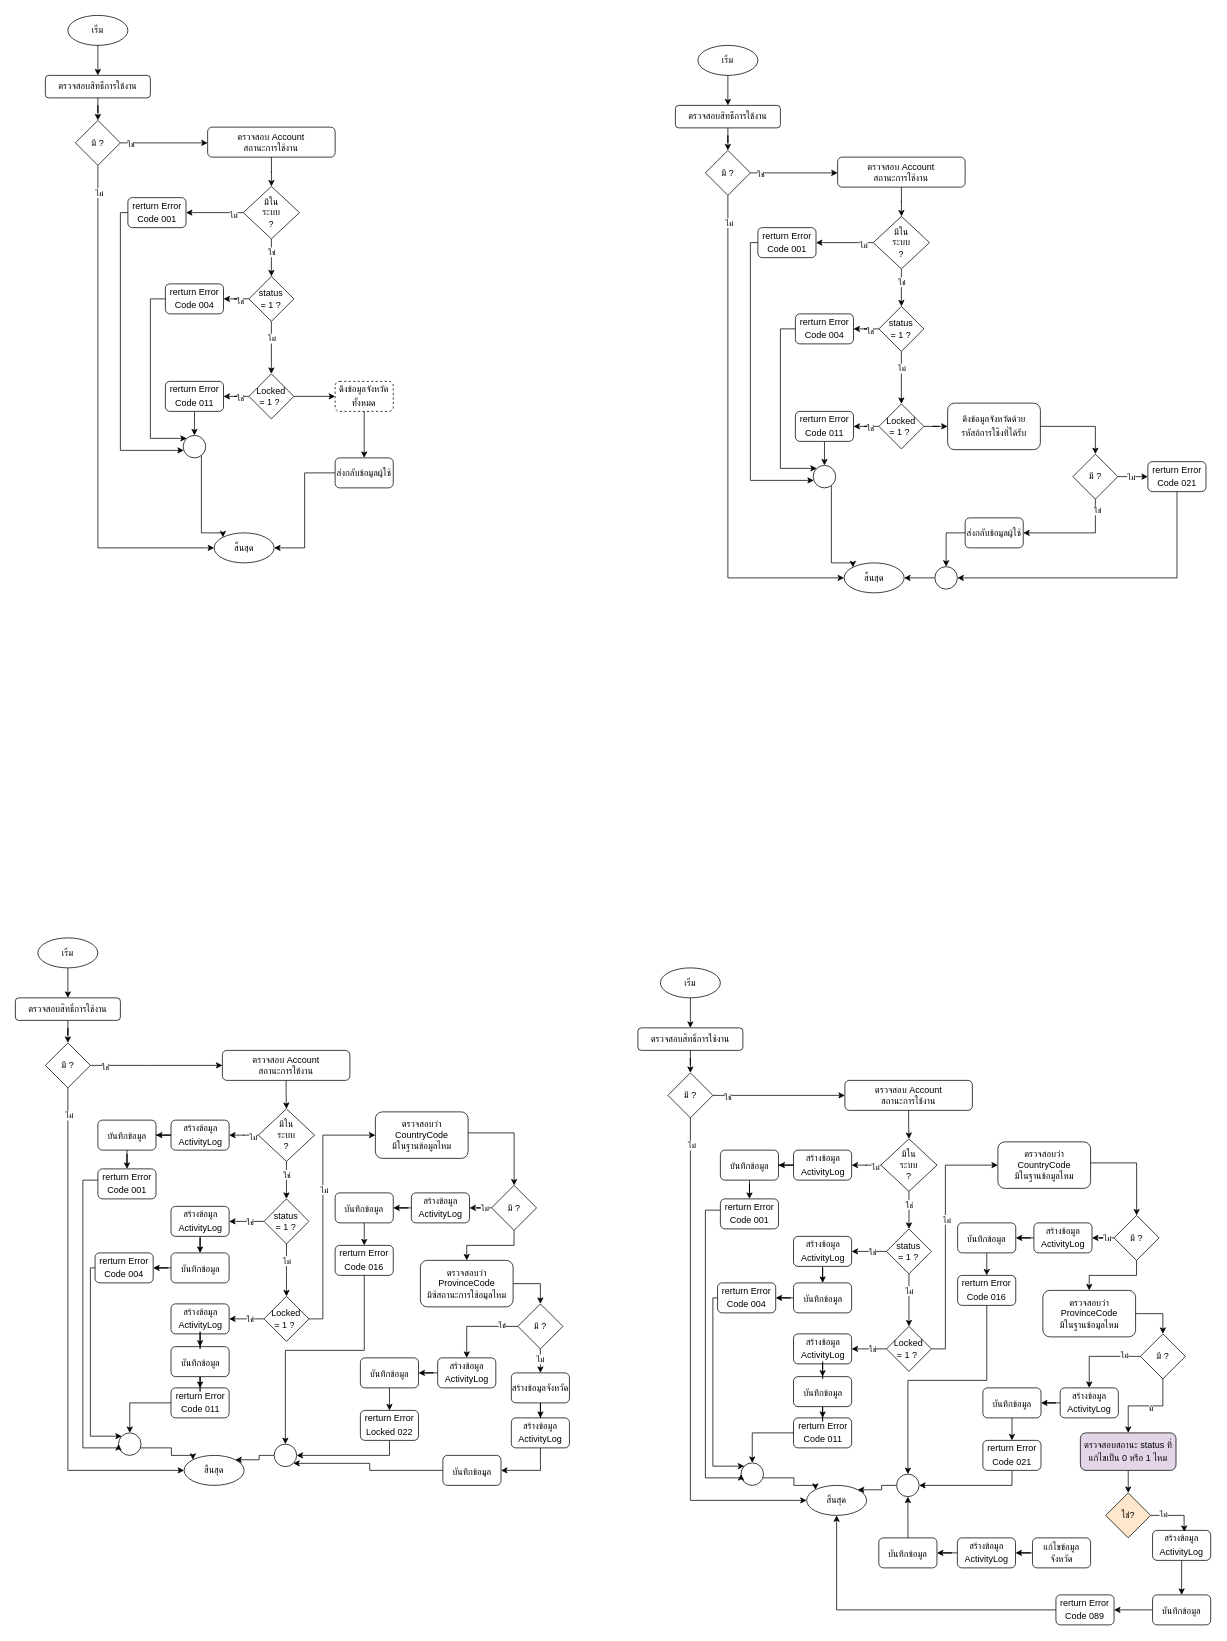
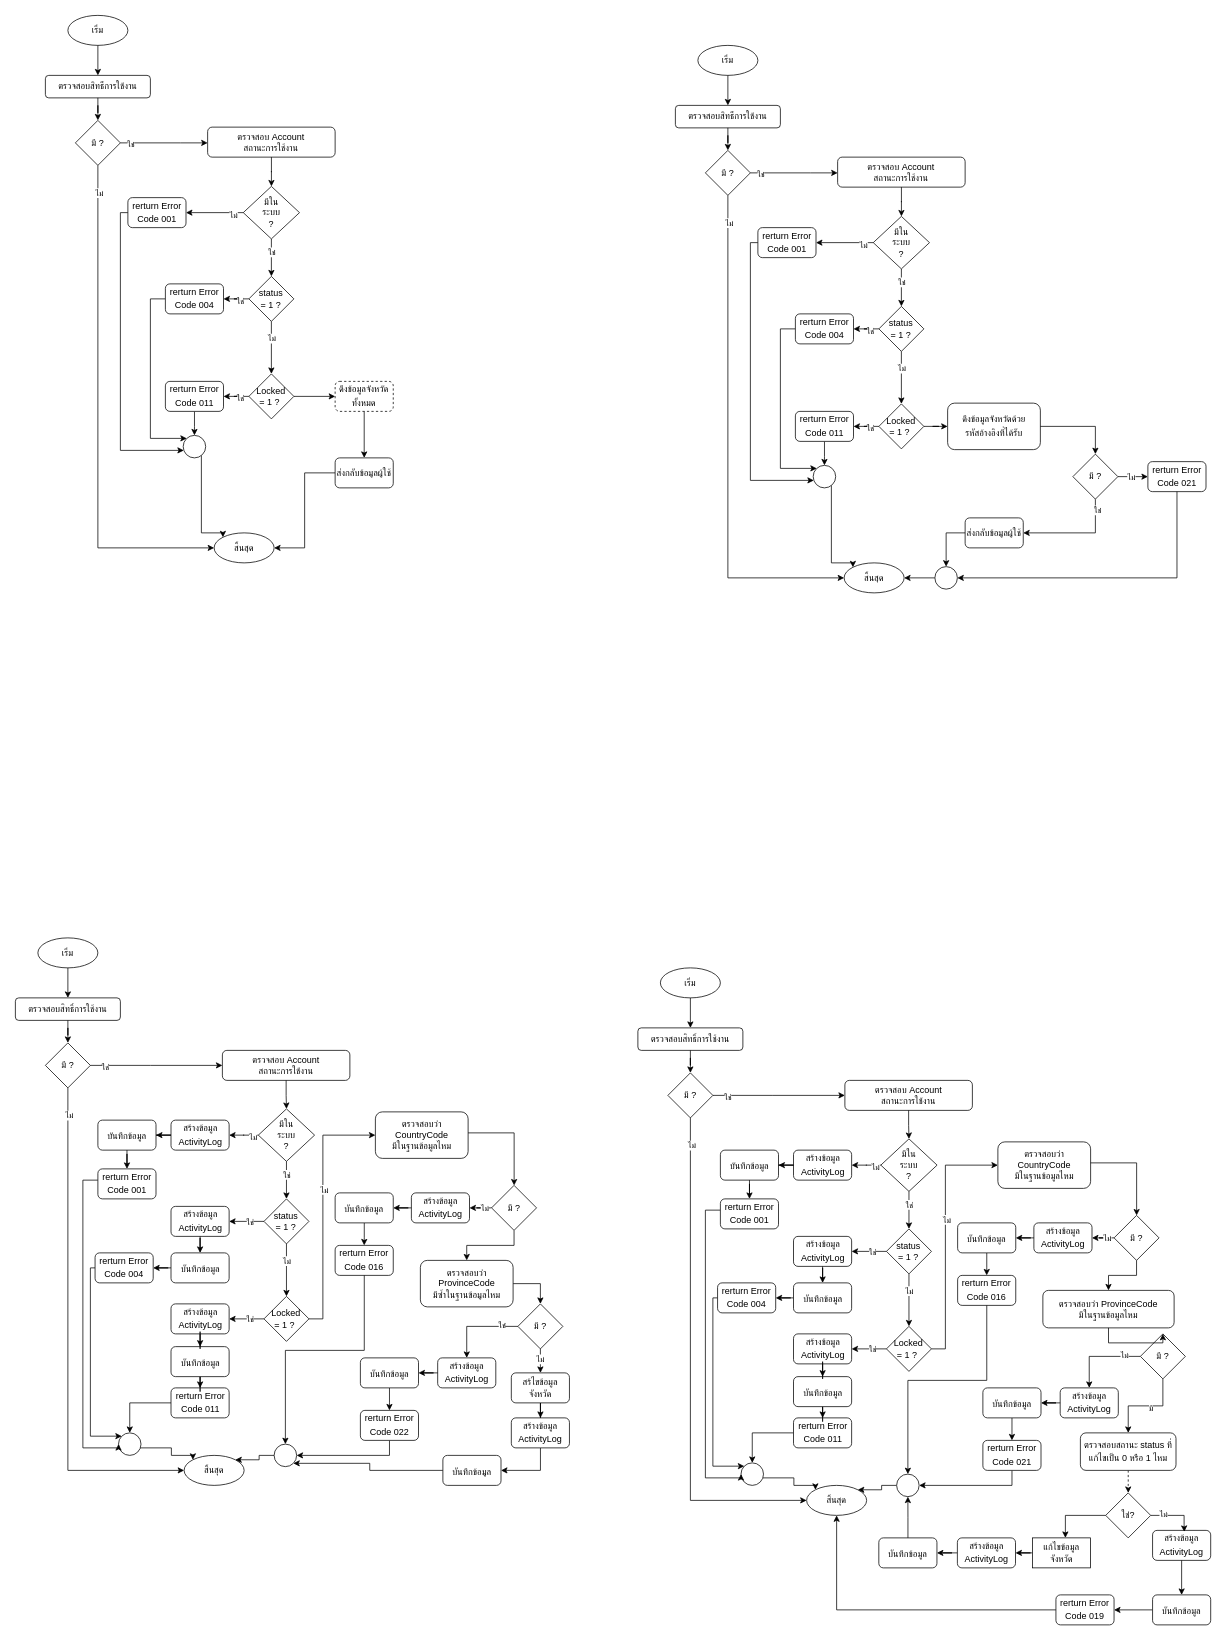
(994, 426) -> (994, 426)
(467, 1284) -> (467, 1284)
(1089, 1314) -> (1108, 1309)
(540, 1388) -> (540, 1388)
(390, 1425) -> (390, 1425)
(1128, 1452) -> (1128, 1452)
(1128, 1479) -> (1128, 1479)
none -> (1077, 1515)
(1128, 1515) -> (1128, 1515)
(1062, 1553) -> (1062, 1553)
(1085, 1610) -> (1085, 1610)
